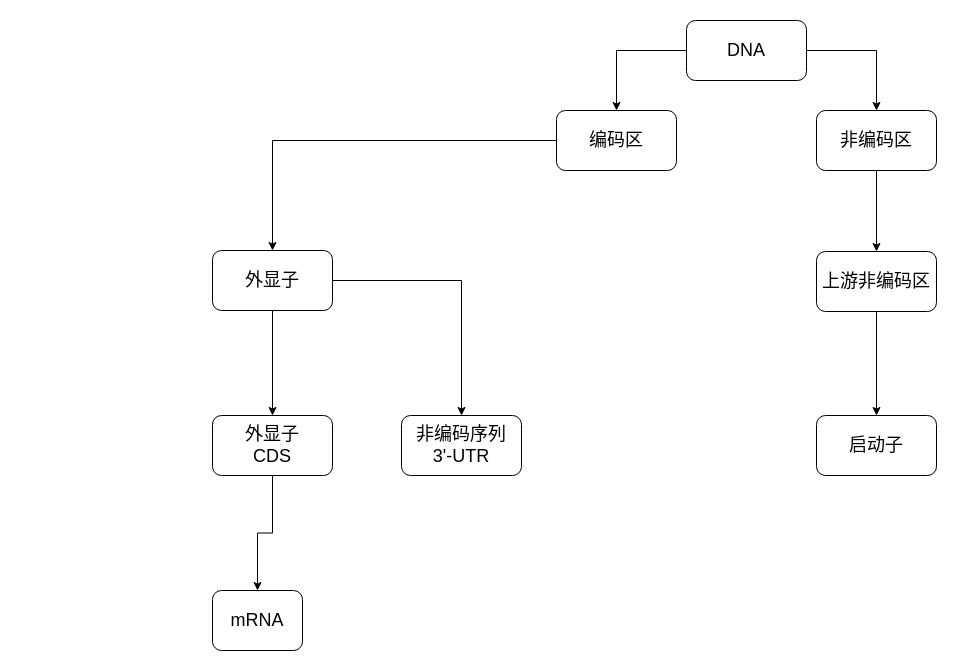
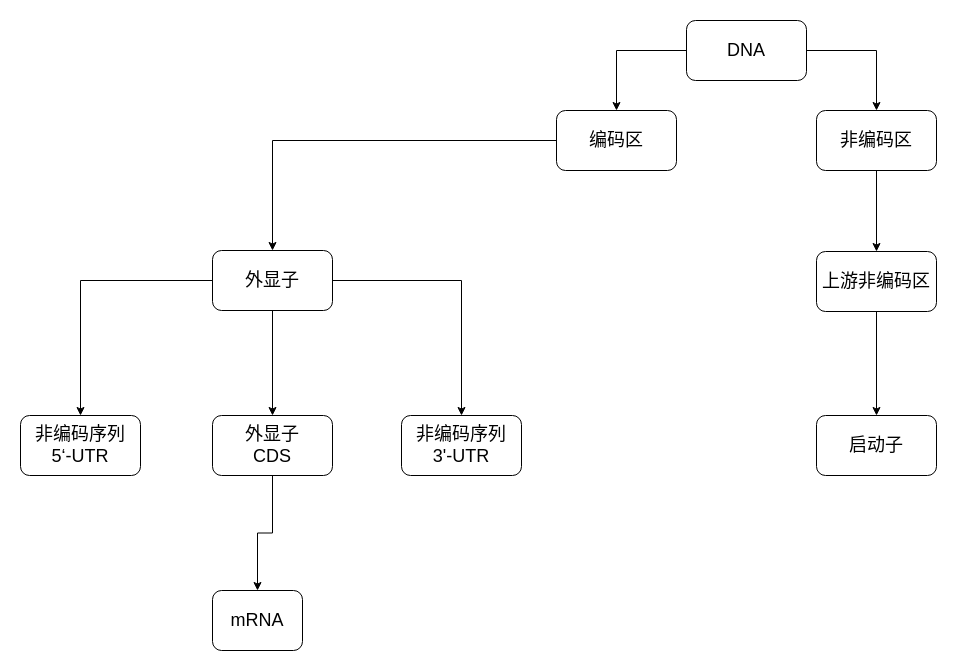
none -> (83, 281)
none -> (81, 446)
